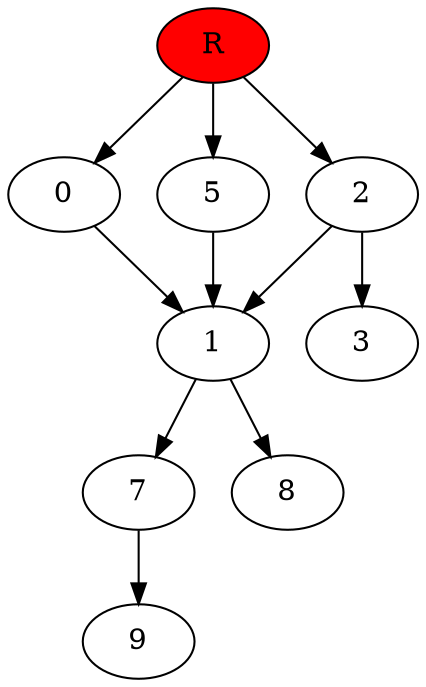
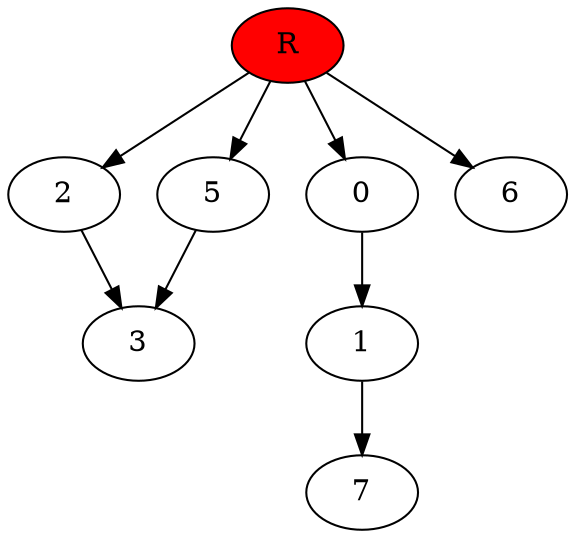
none -> (511, 195)
(213, 259) -> (181, 260)
(295, 262) -> none
(288, 493) -> none
(139, 642) -> none
